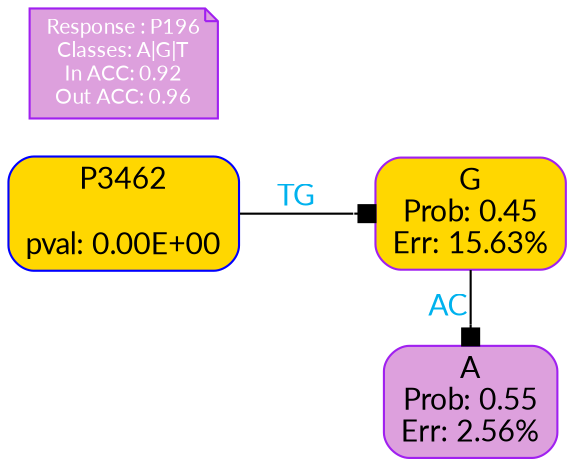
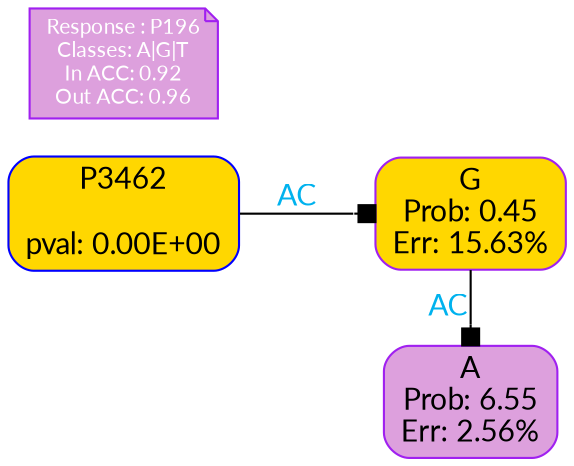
(297, 198) -> (297, 198)
(471, 402) -> (471, 402)
